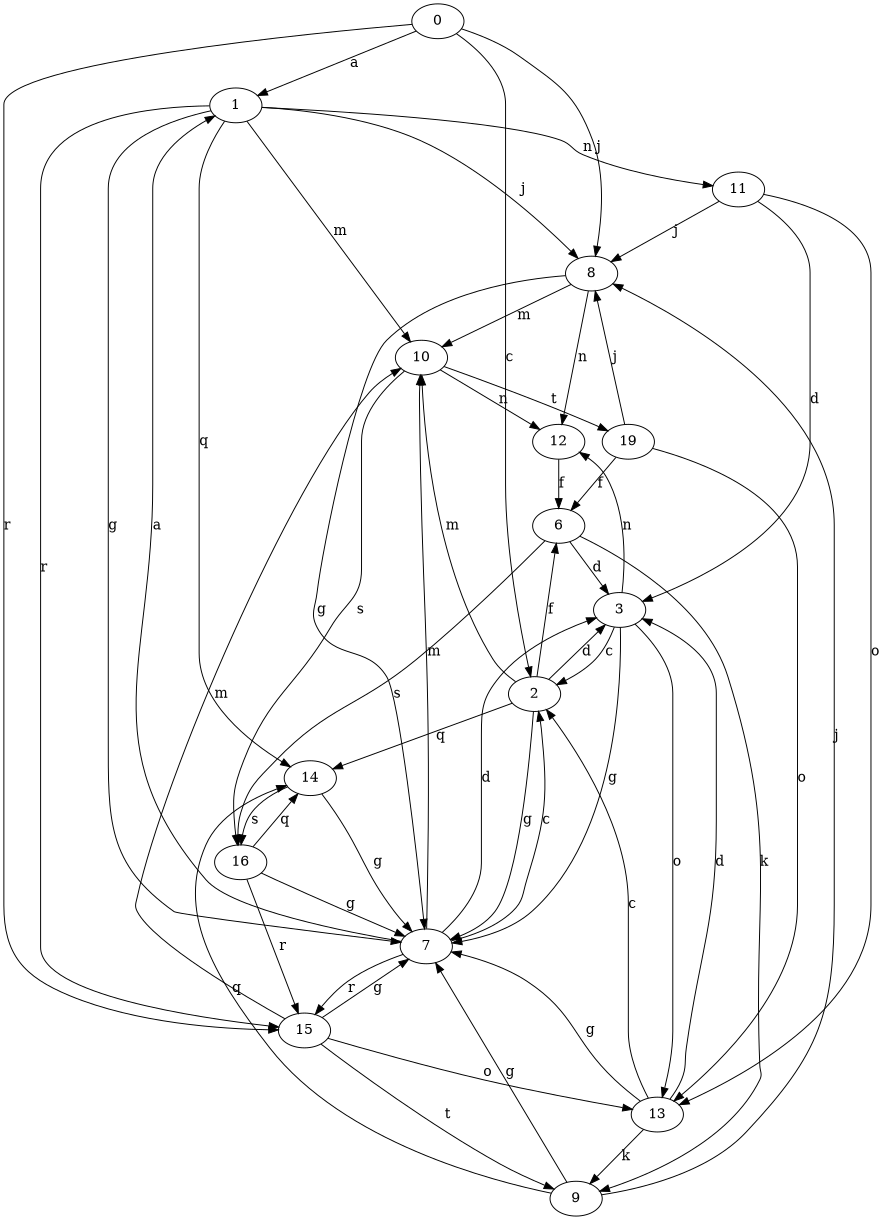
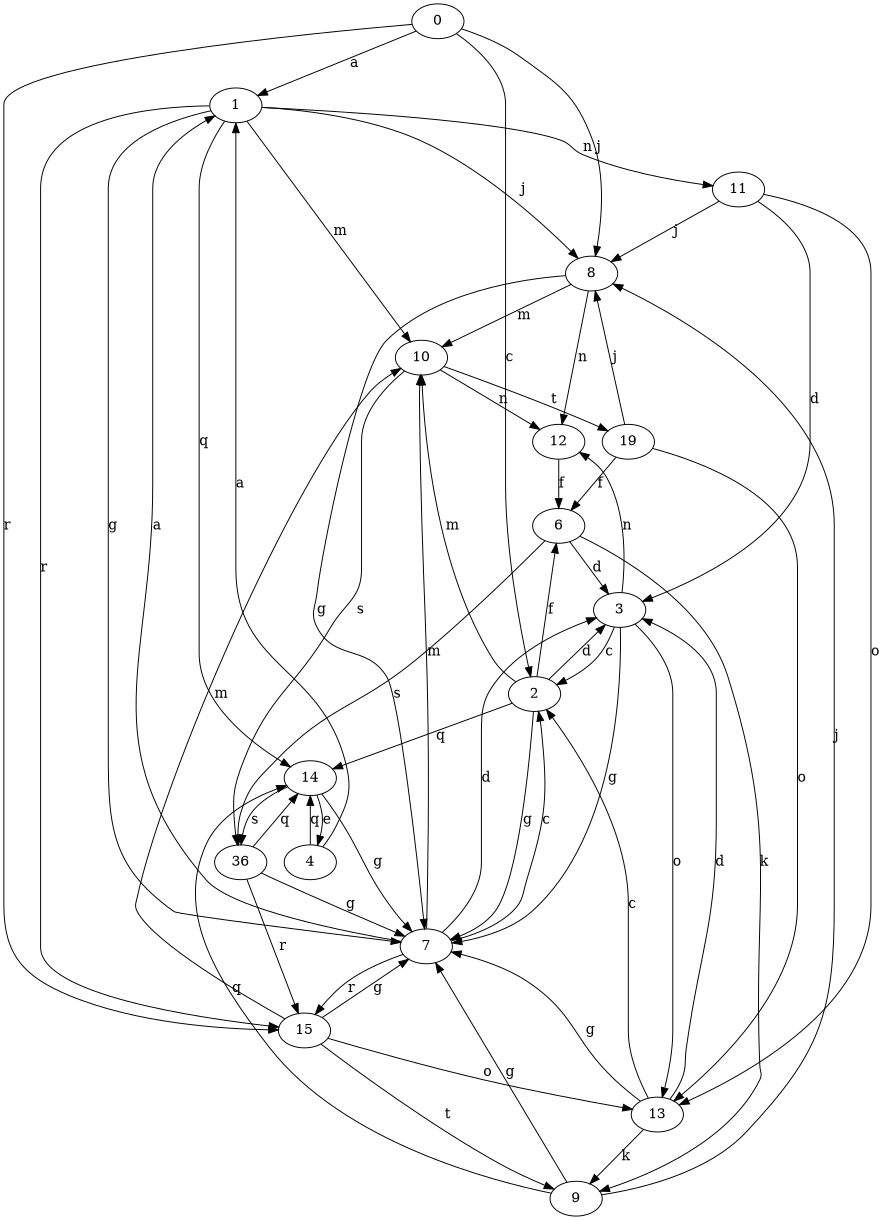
(241, 862) -> (241, 862)
none -> (310, 862)
